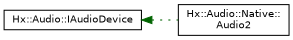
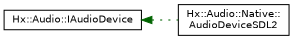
(234, 20) -> (234, 20)
